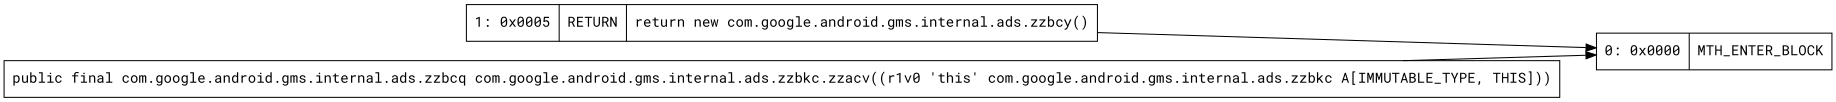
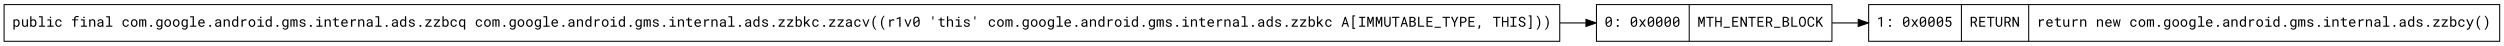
(1342, 40) -> (1845, 23)
